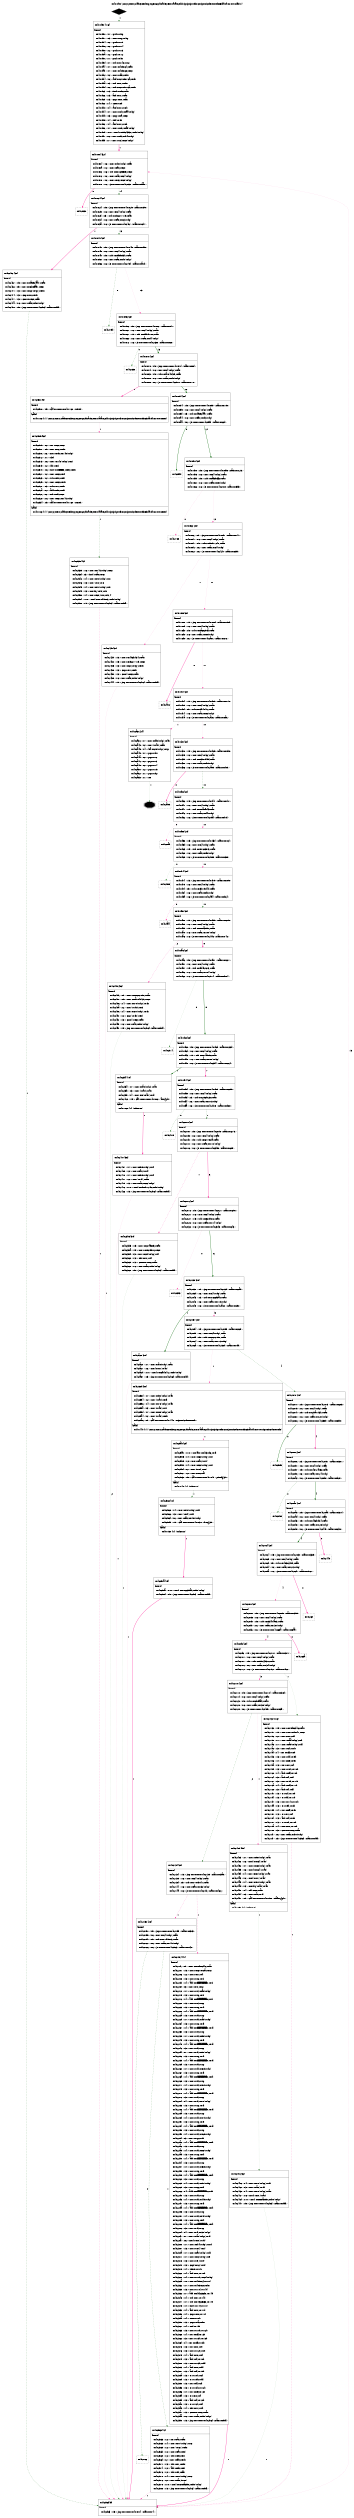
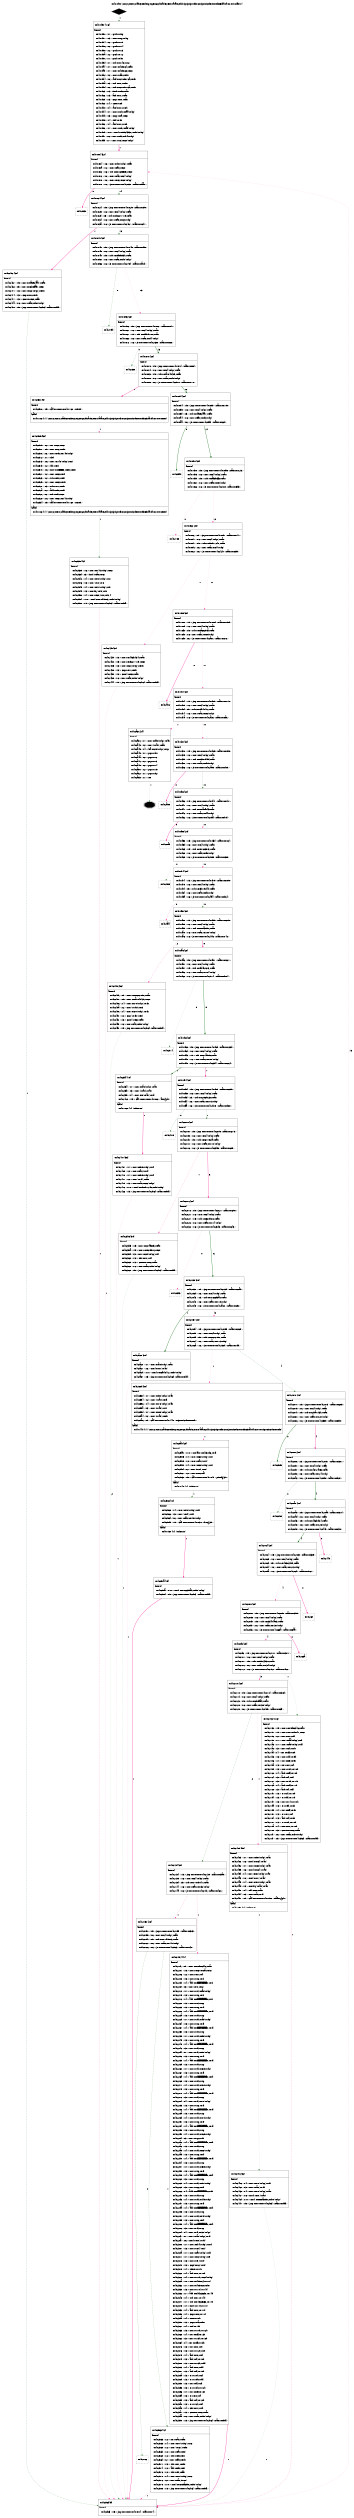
(171, 830) -> (171, 830)
